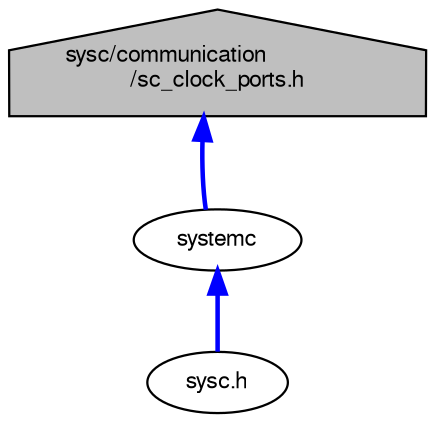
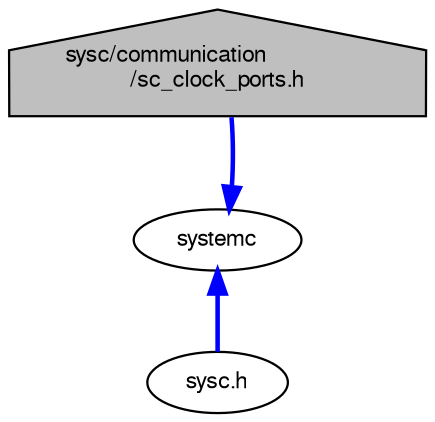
(203, 175) -> (233, 152)
